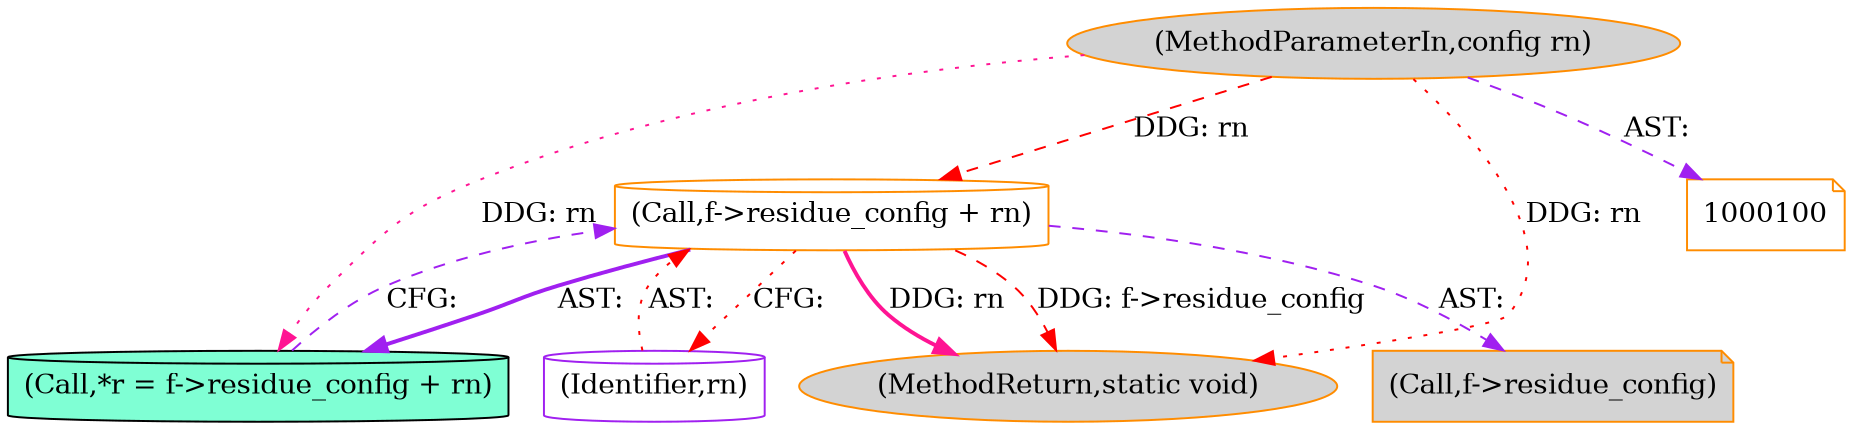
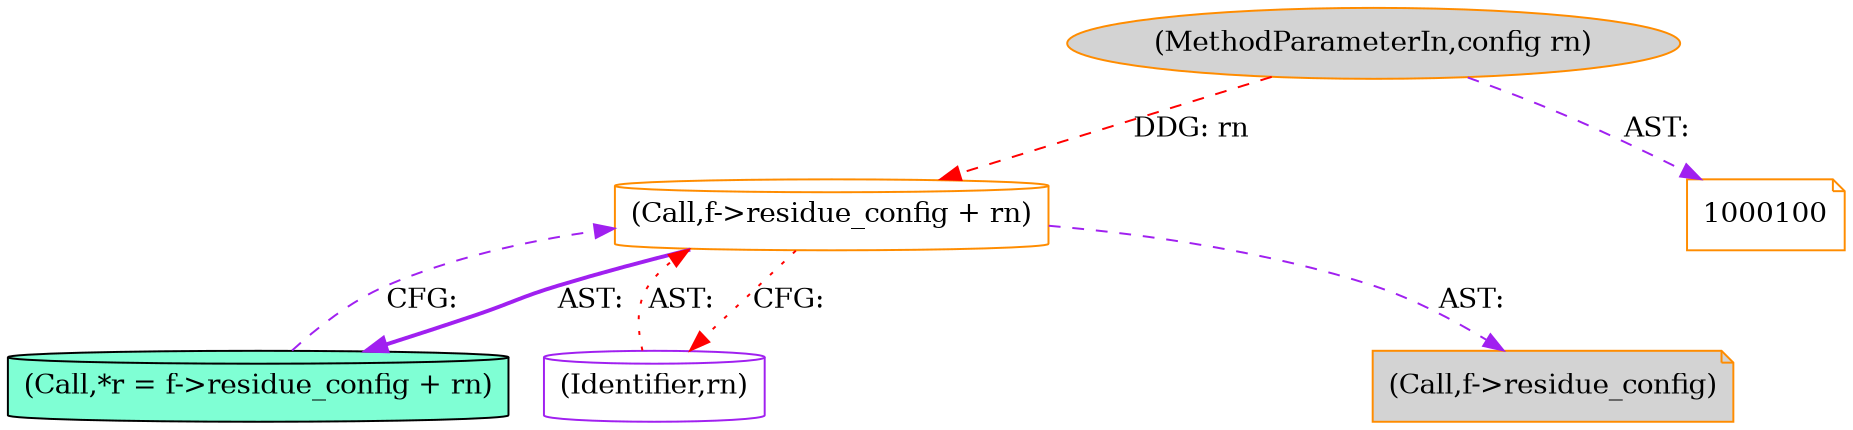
(657, 123) -> none
(1068, 386) -> none
